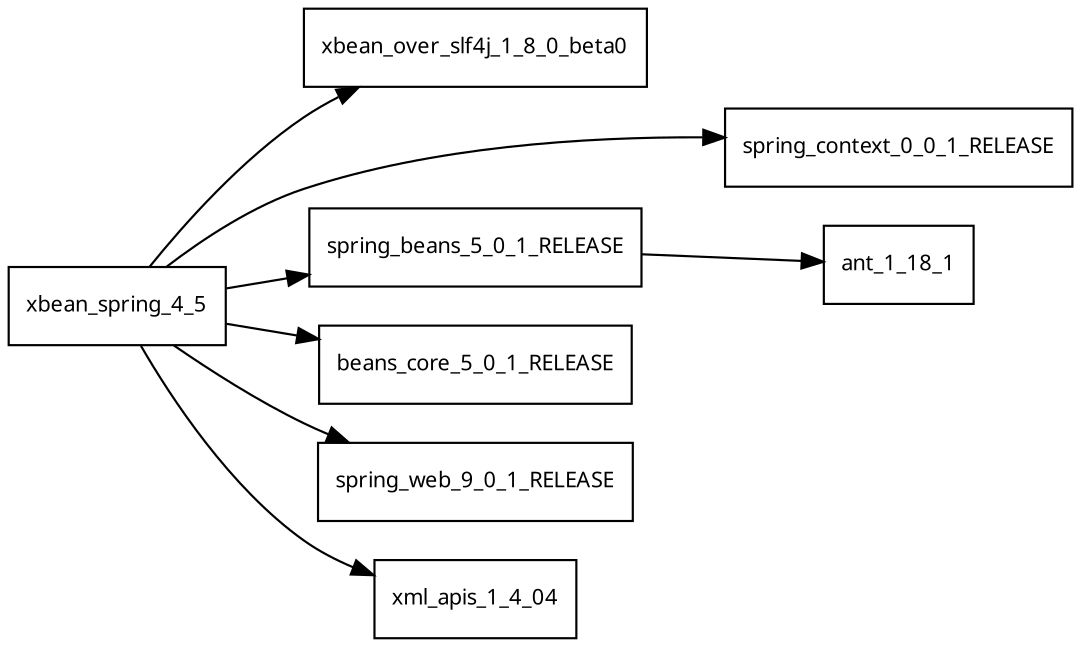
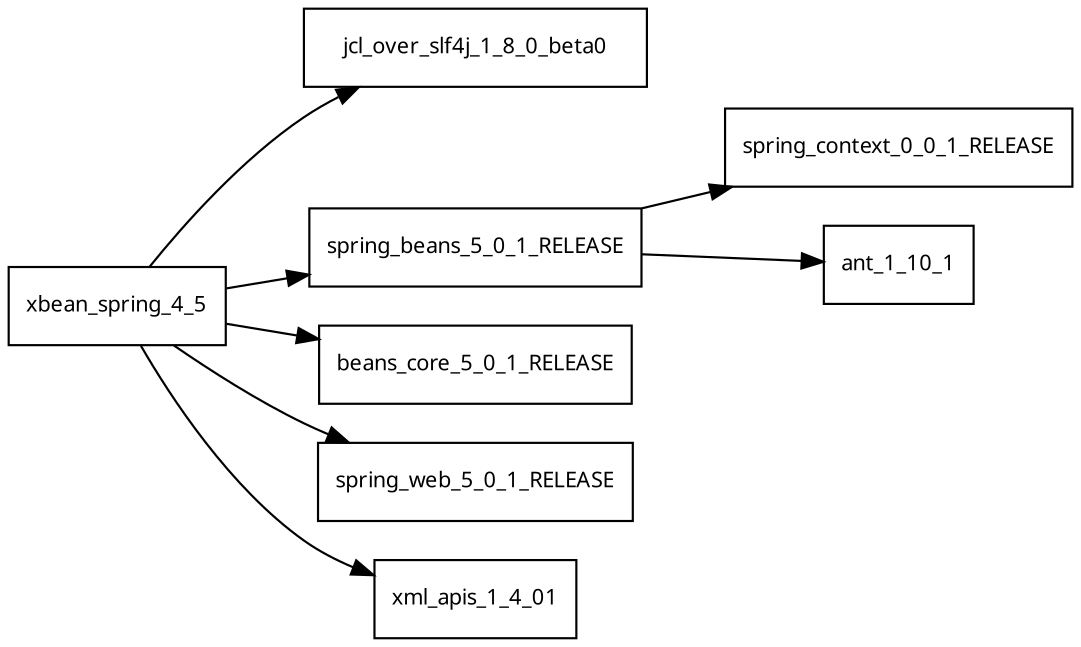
(475, 48) -> (475, 48)
(423, 160) -> (676, 200)
(899, 265) -> (899, 265)
(475, 482) -> (475, 482)
(475, 599) -> (475, 599)
